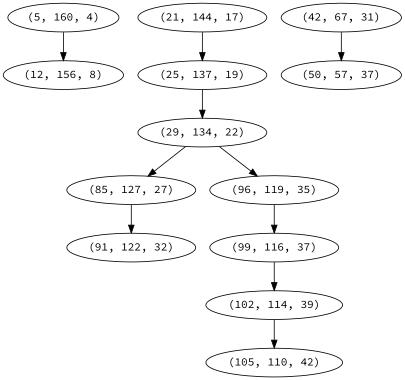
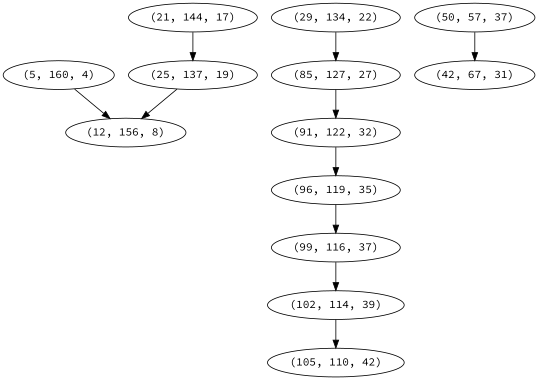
(341, 42) -> (475, 42)
(202, 100) -> (162, 101)
(235, 159) -> (336, 157)
